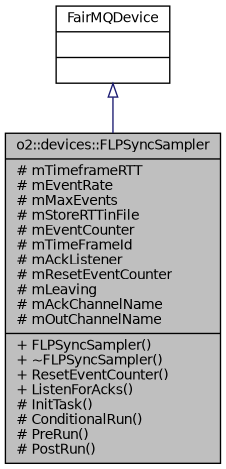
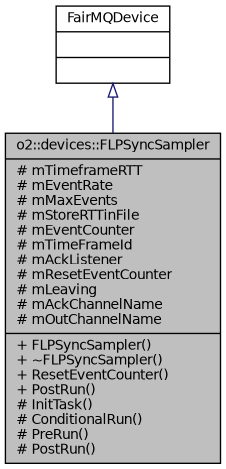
(75, 390) -> (56, 390)
